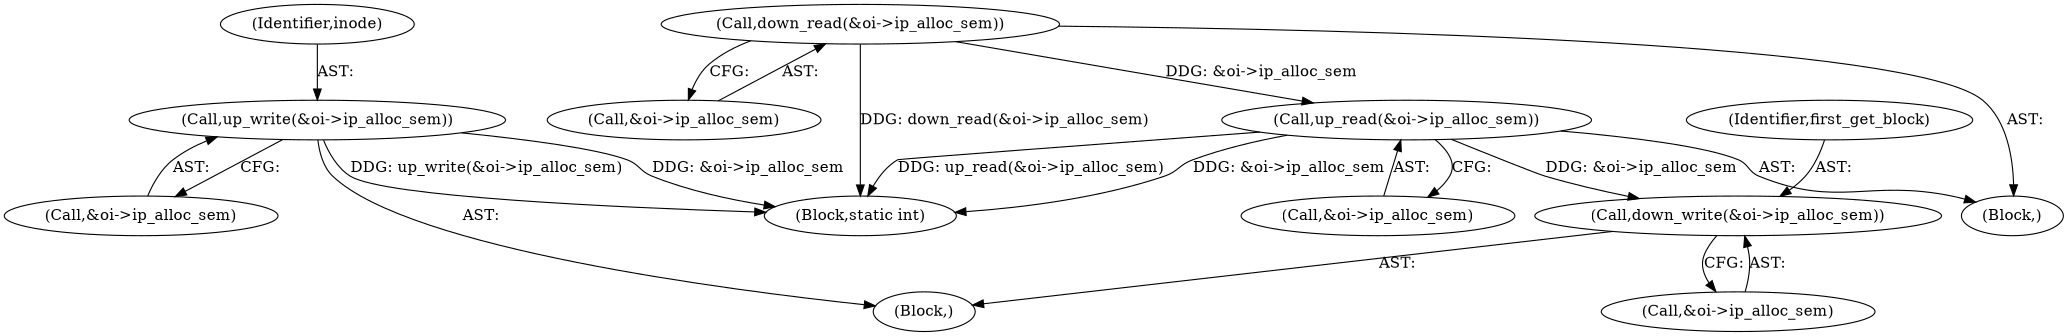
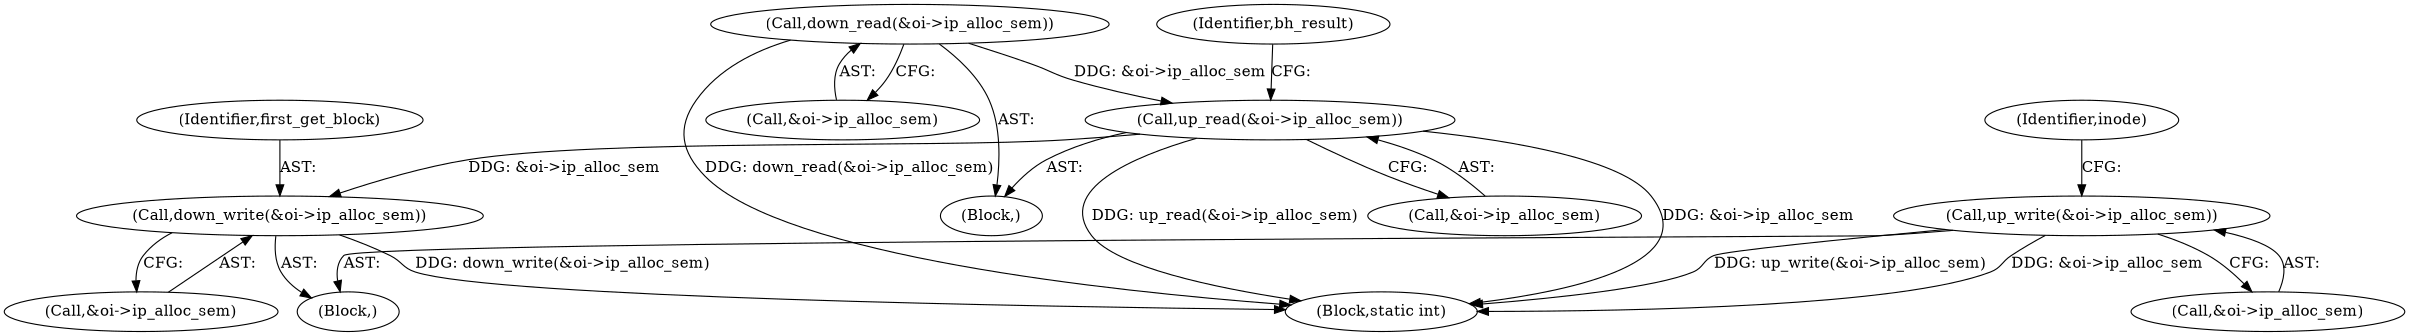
none -> (1273, 24)
(338, 72) -> (2104, 168)
none -> (802, 300)
